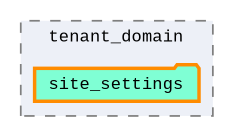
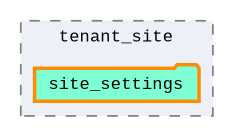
(117, 37) -> (117, 37)
